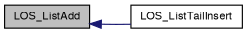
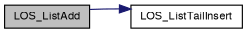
(116, 24) -> (105, 9)
